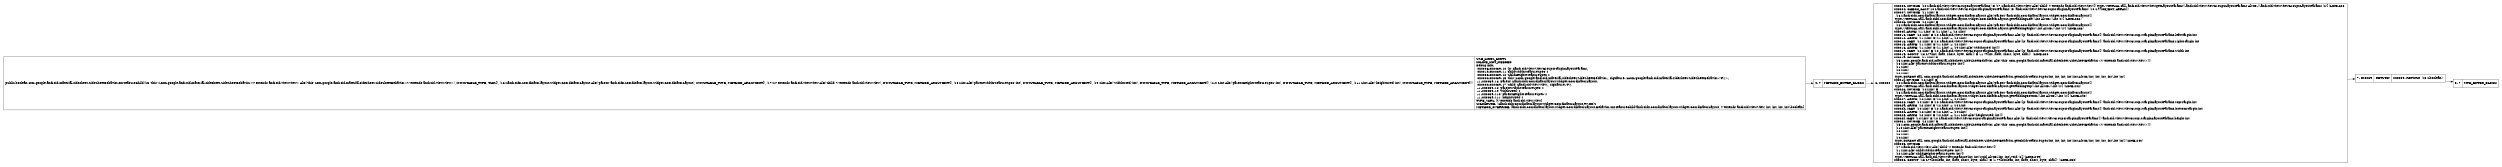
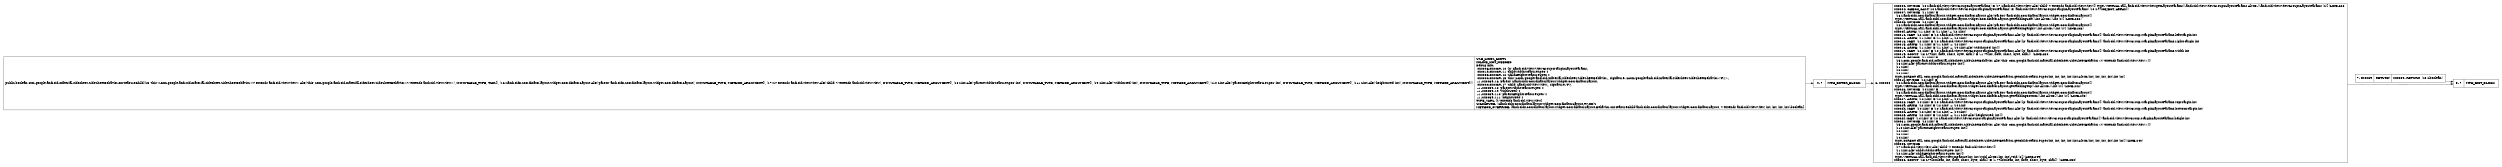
(2350, 79) -> (2399, 84)
(1844, 83) -> (1844, 83)
(2480, 83) -> (2480, 83)
